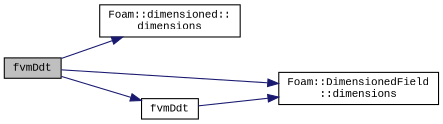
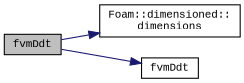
(359, 88) -> none
